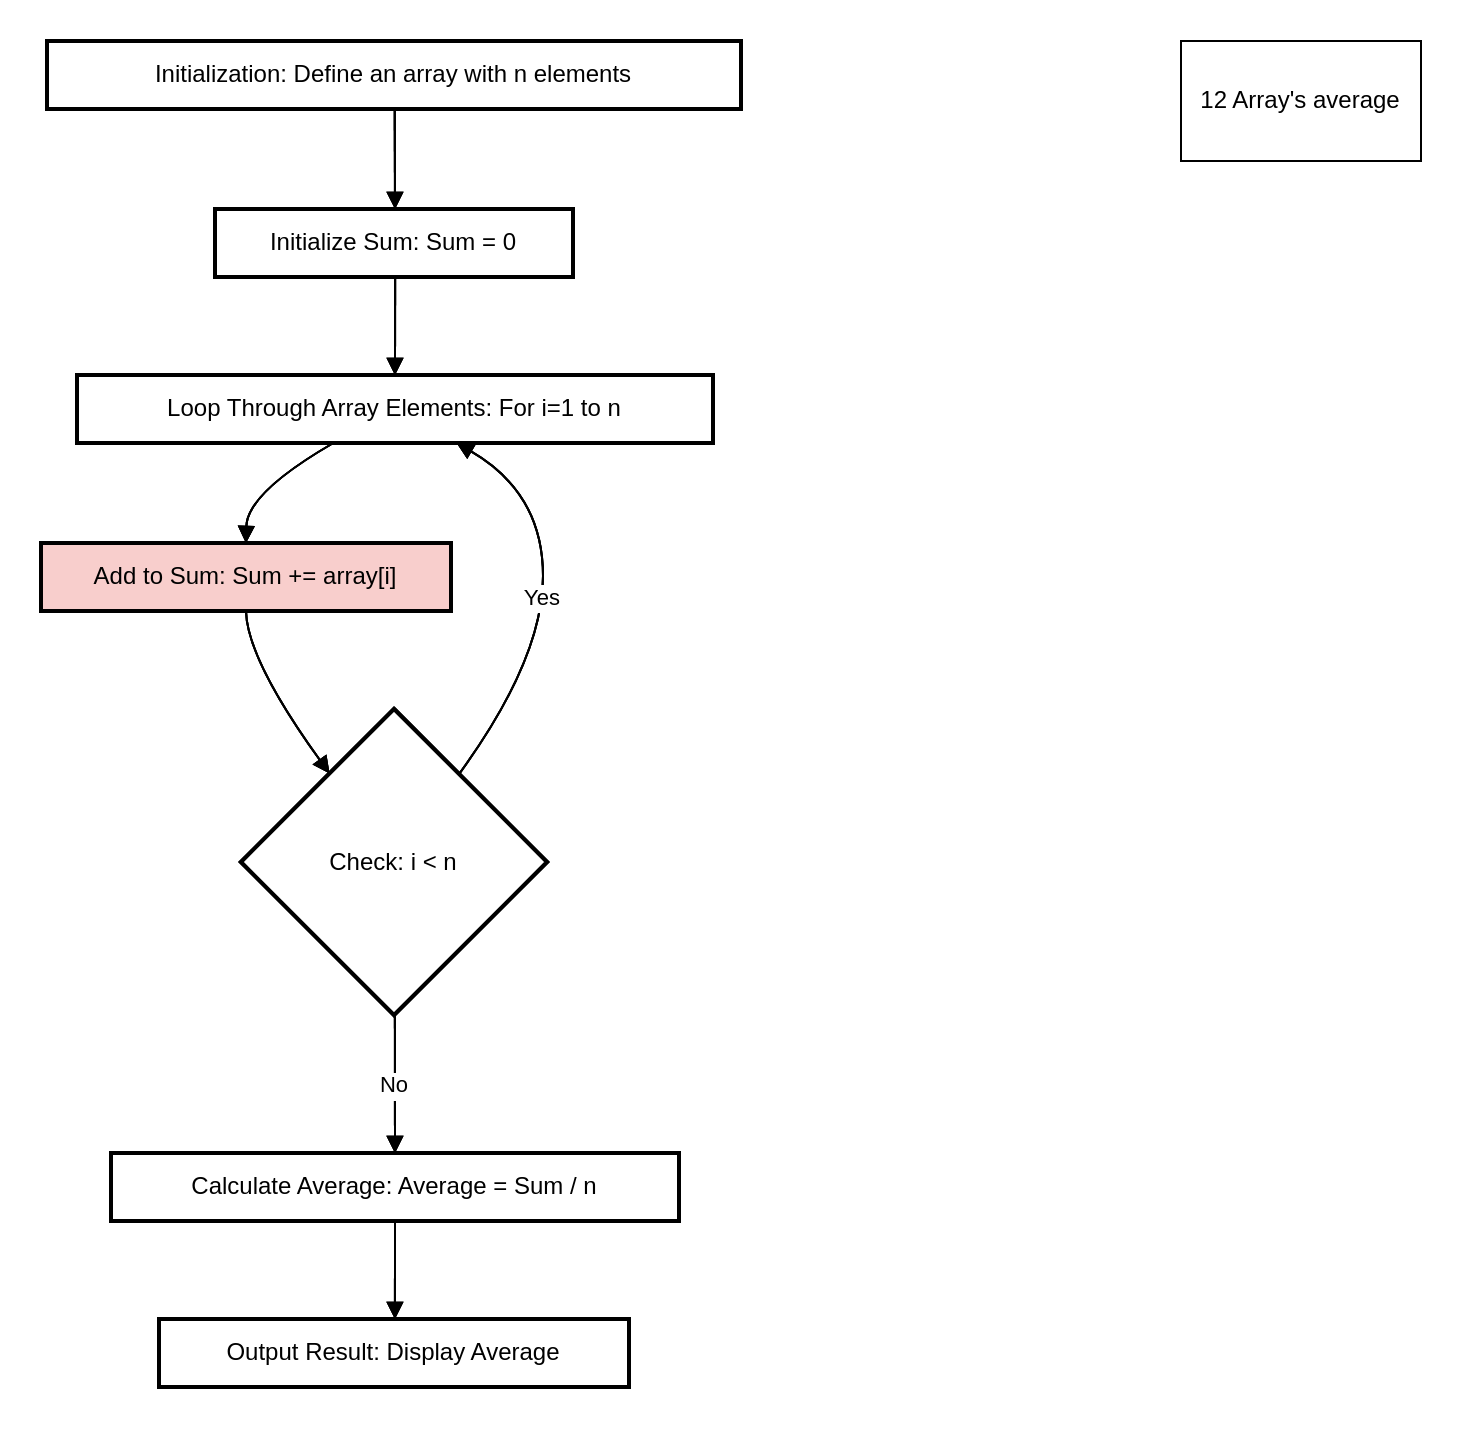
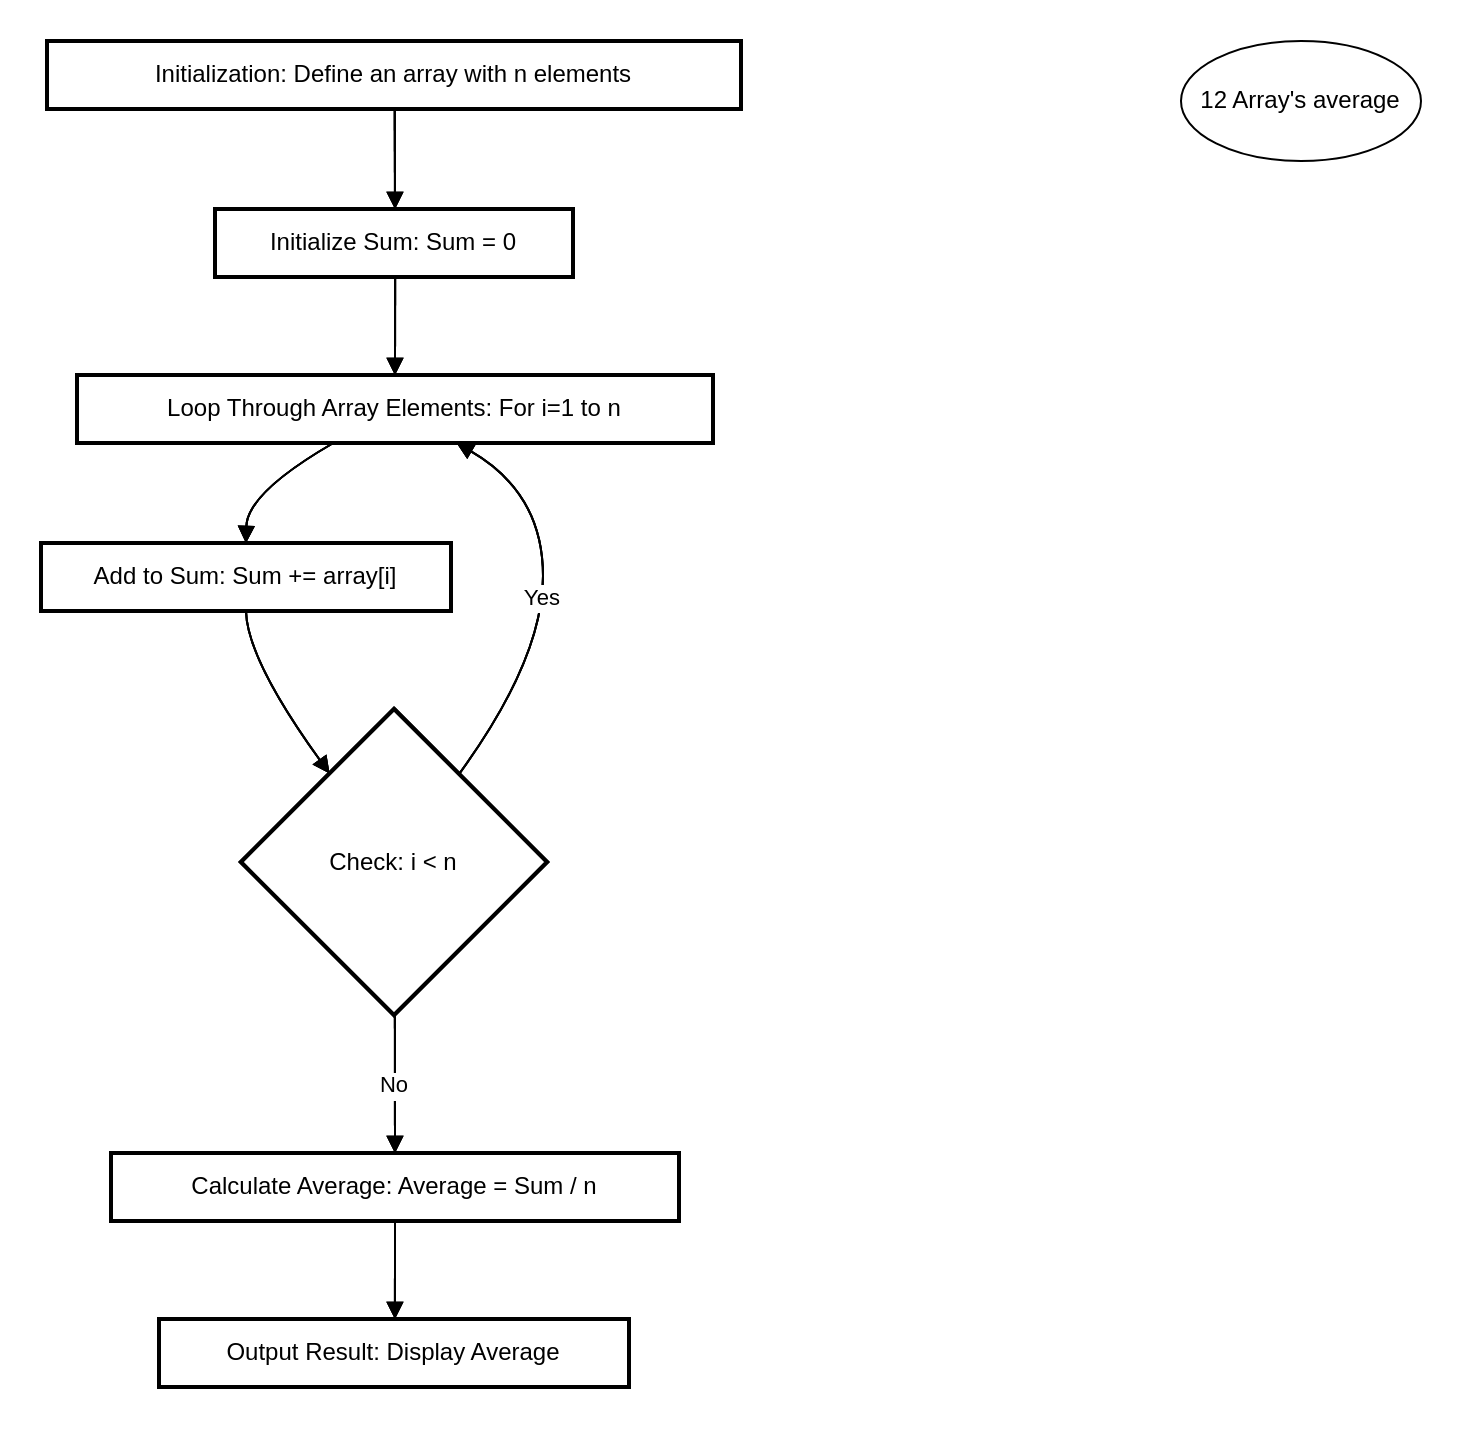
(1301, 101) -> (1301, 101)
(246, 577) -> (246, 577)
